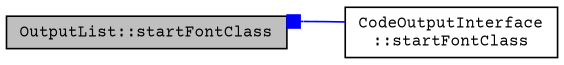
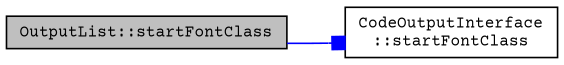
(324, 22) -> (308, 43)
